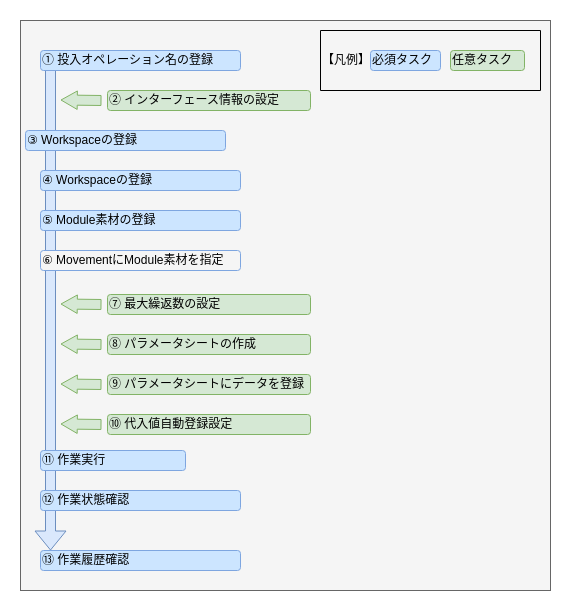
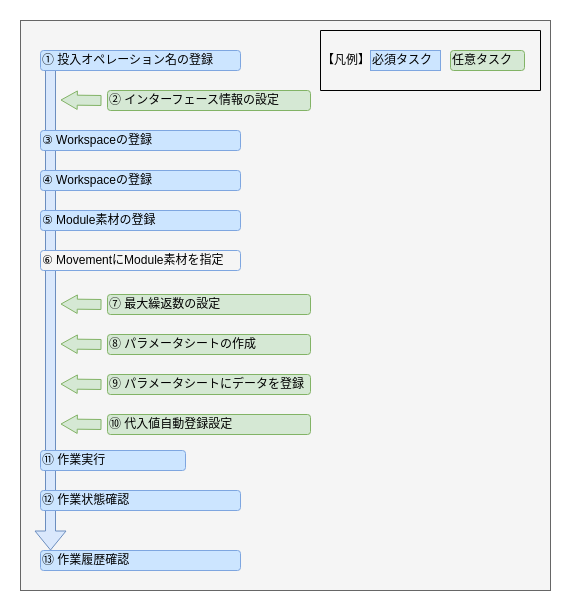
(406, 61) -> (406, 61)
(126, 141) -> (141, 141)
